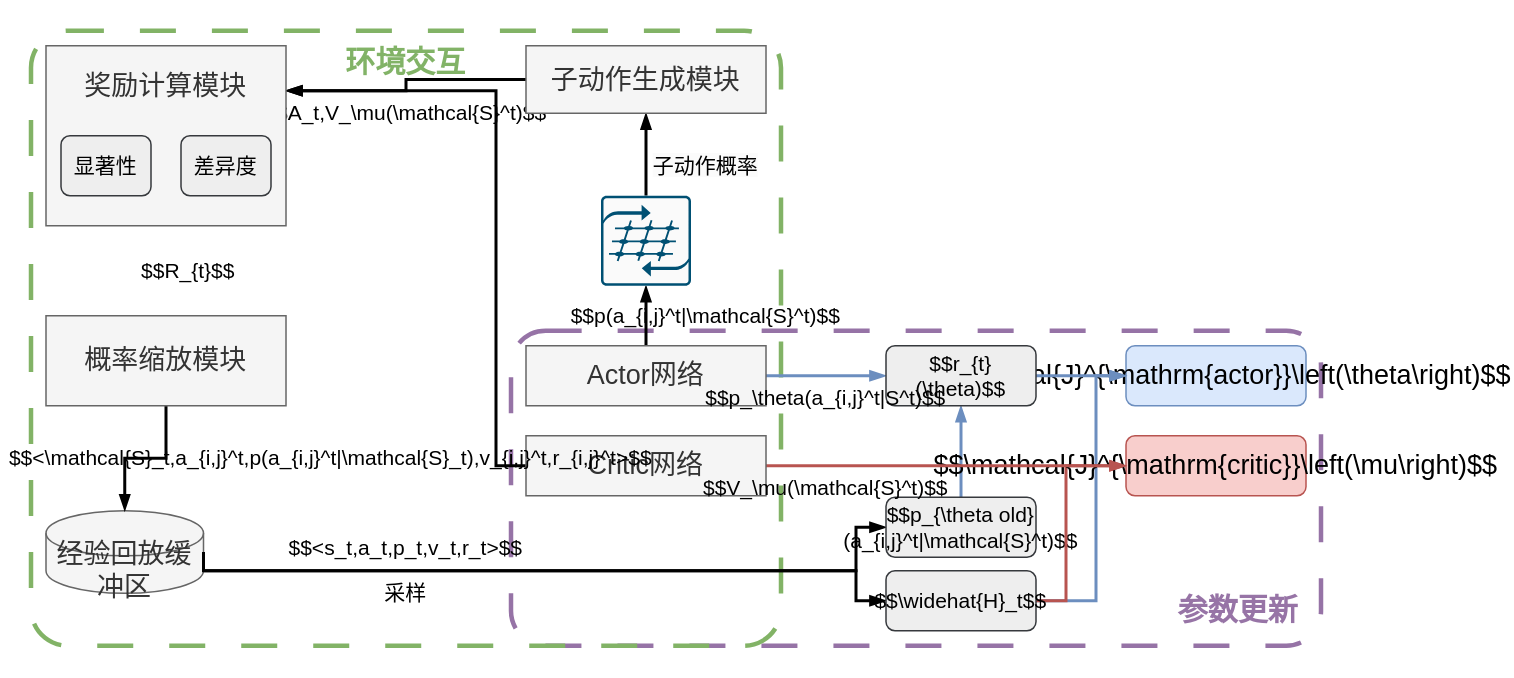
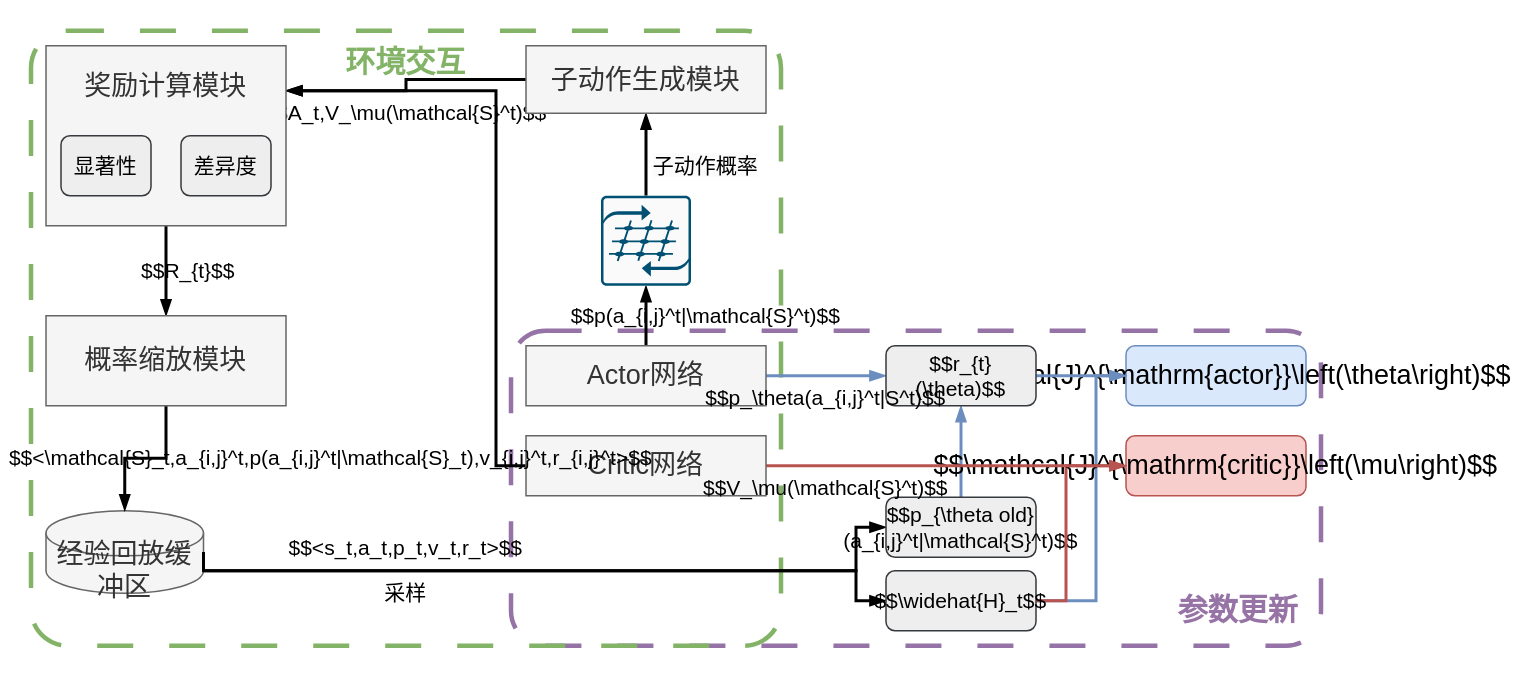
none -> (166, 263)
